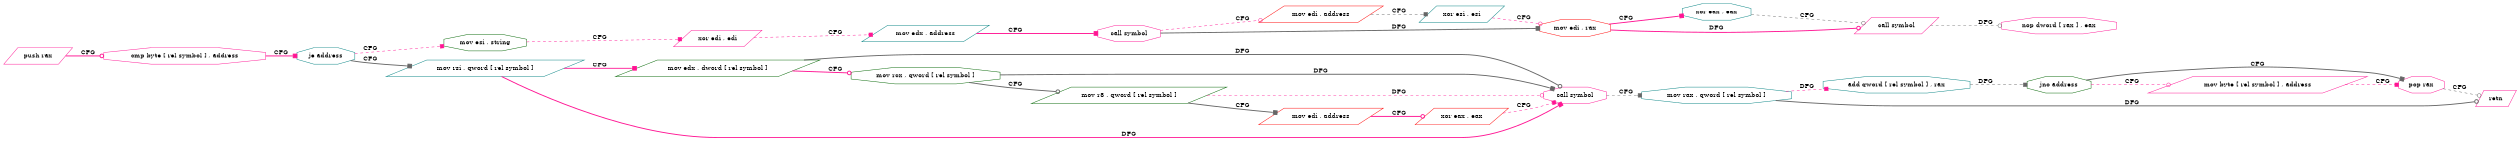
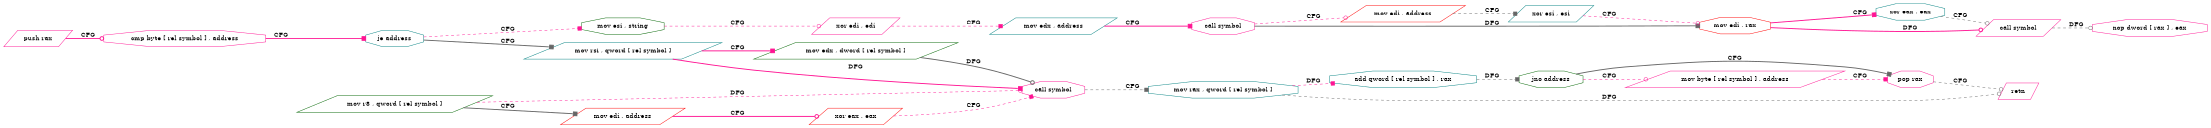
(602, 41) -> (741, 26)
(926, 76) -> none
(2125, 106) -> (1640, 100)
